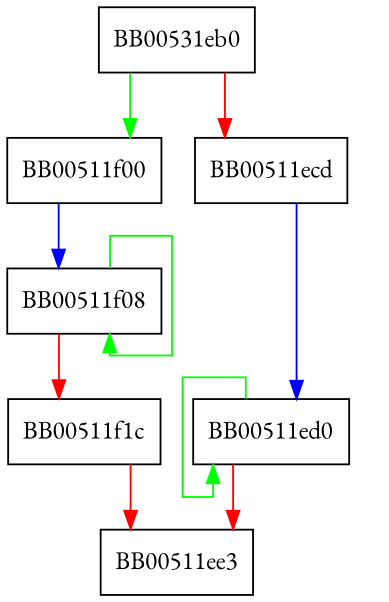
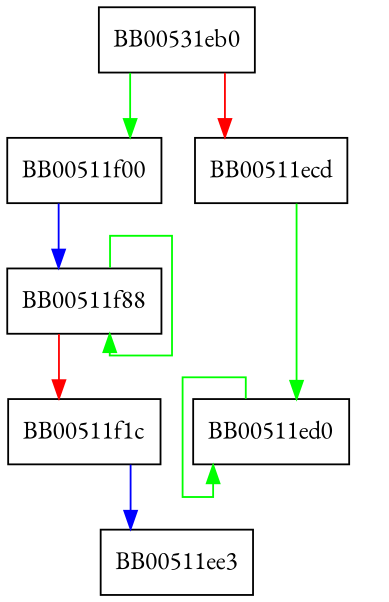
(297, 292) -> (297, 292)
(84, 301) -> (84, 301)
(131, 488) -> (131, 488)
(233, 488) -> none
